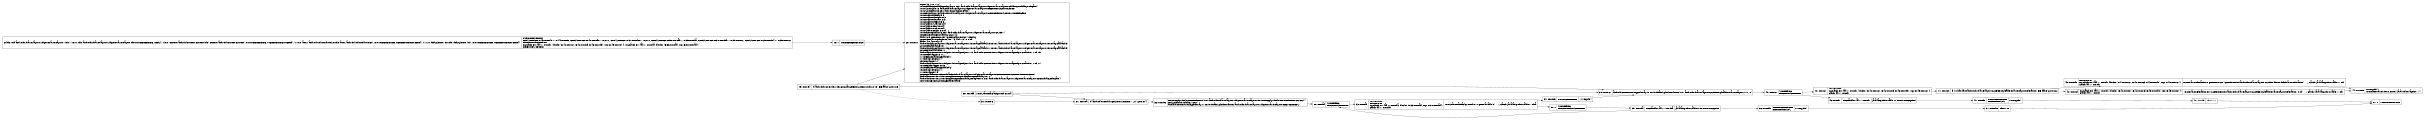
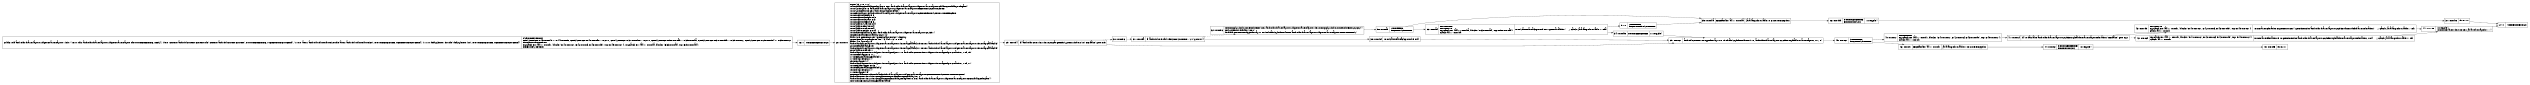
(933, 50) -> (862, 50)
(880, 77) -> (1001, 43)
(1048, 96) -> (1286, 39)
(2294, 101) -> (2495, 26)
(1485, 117) -> (1552, 16)
